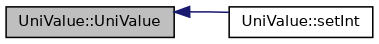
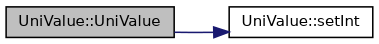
(209, 12) -> (194, 32)
